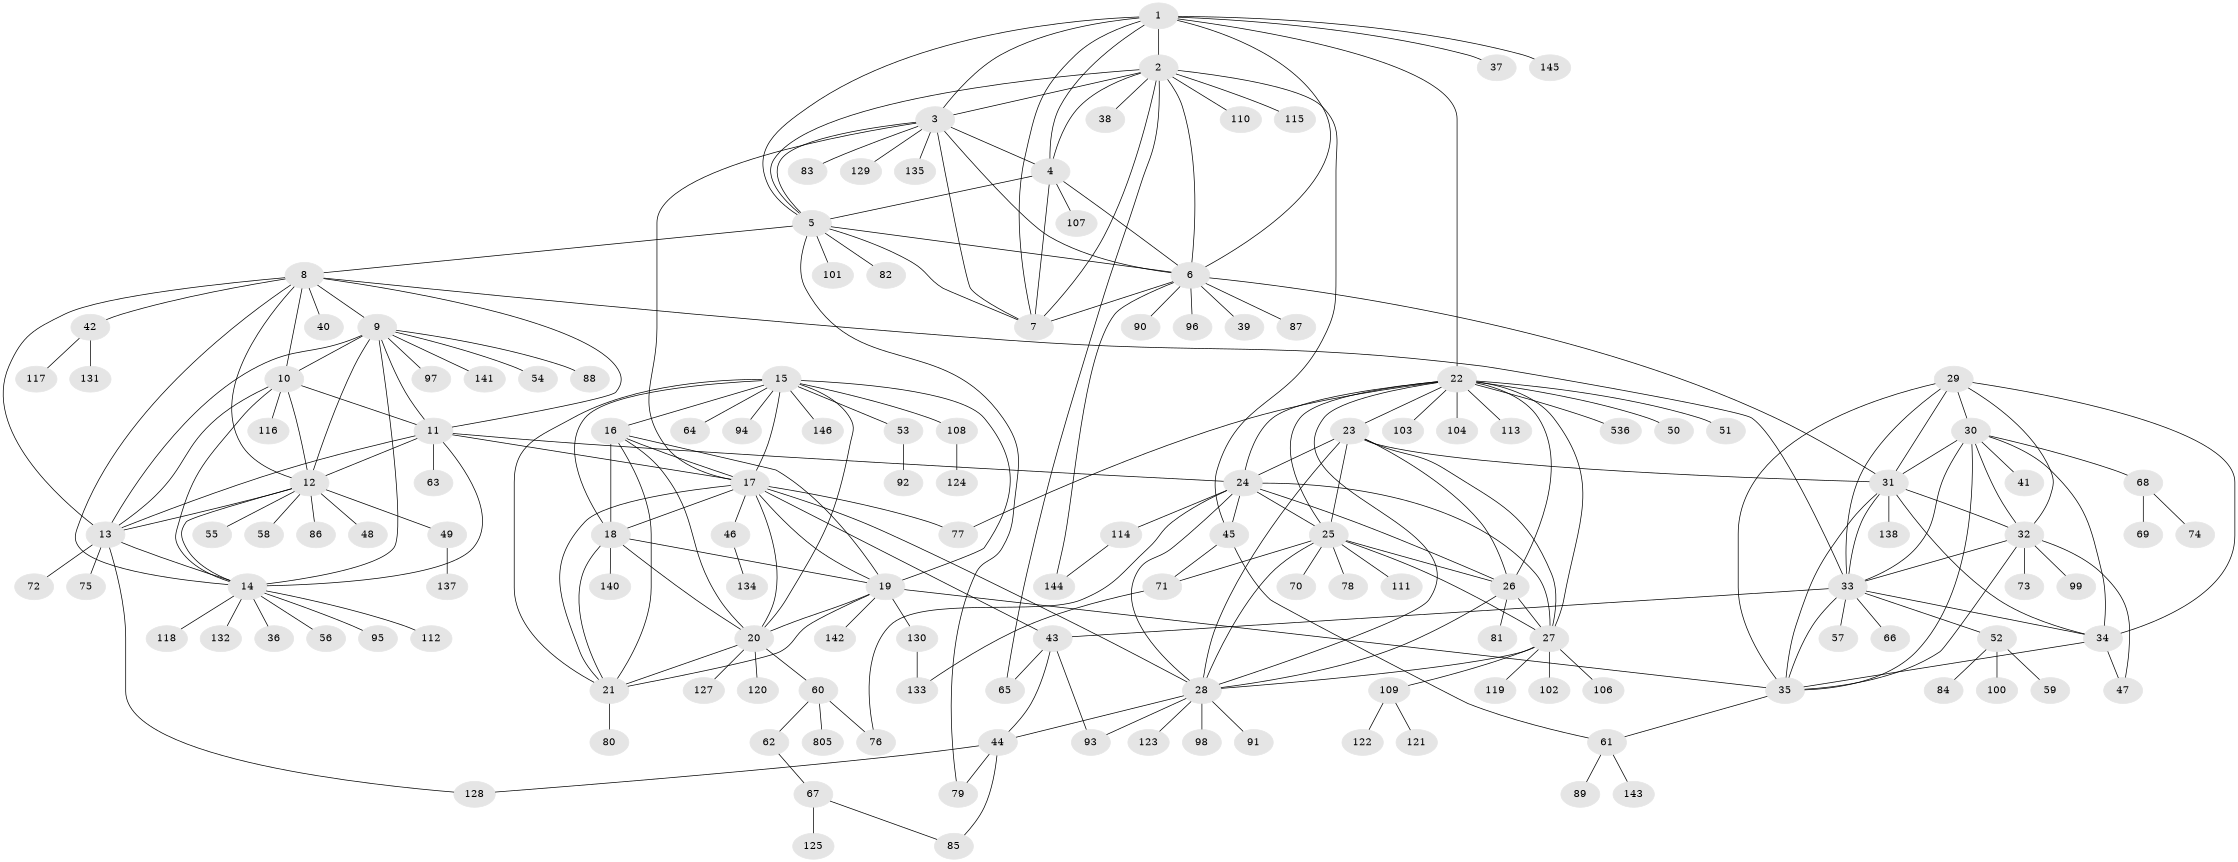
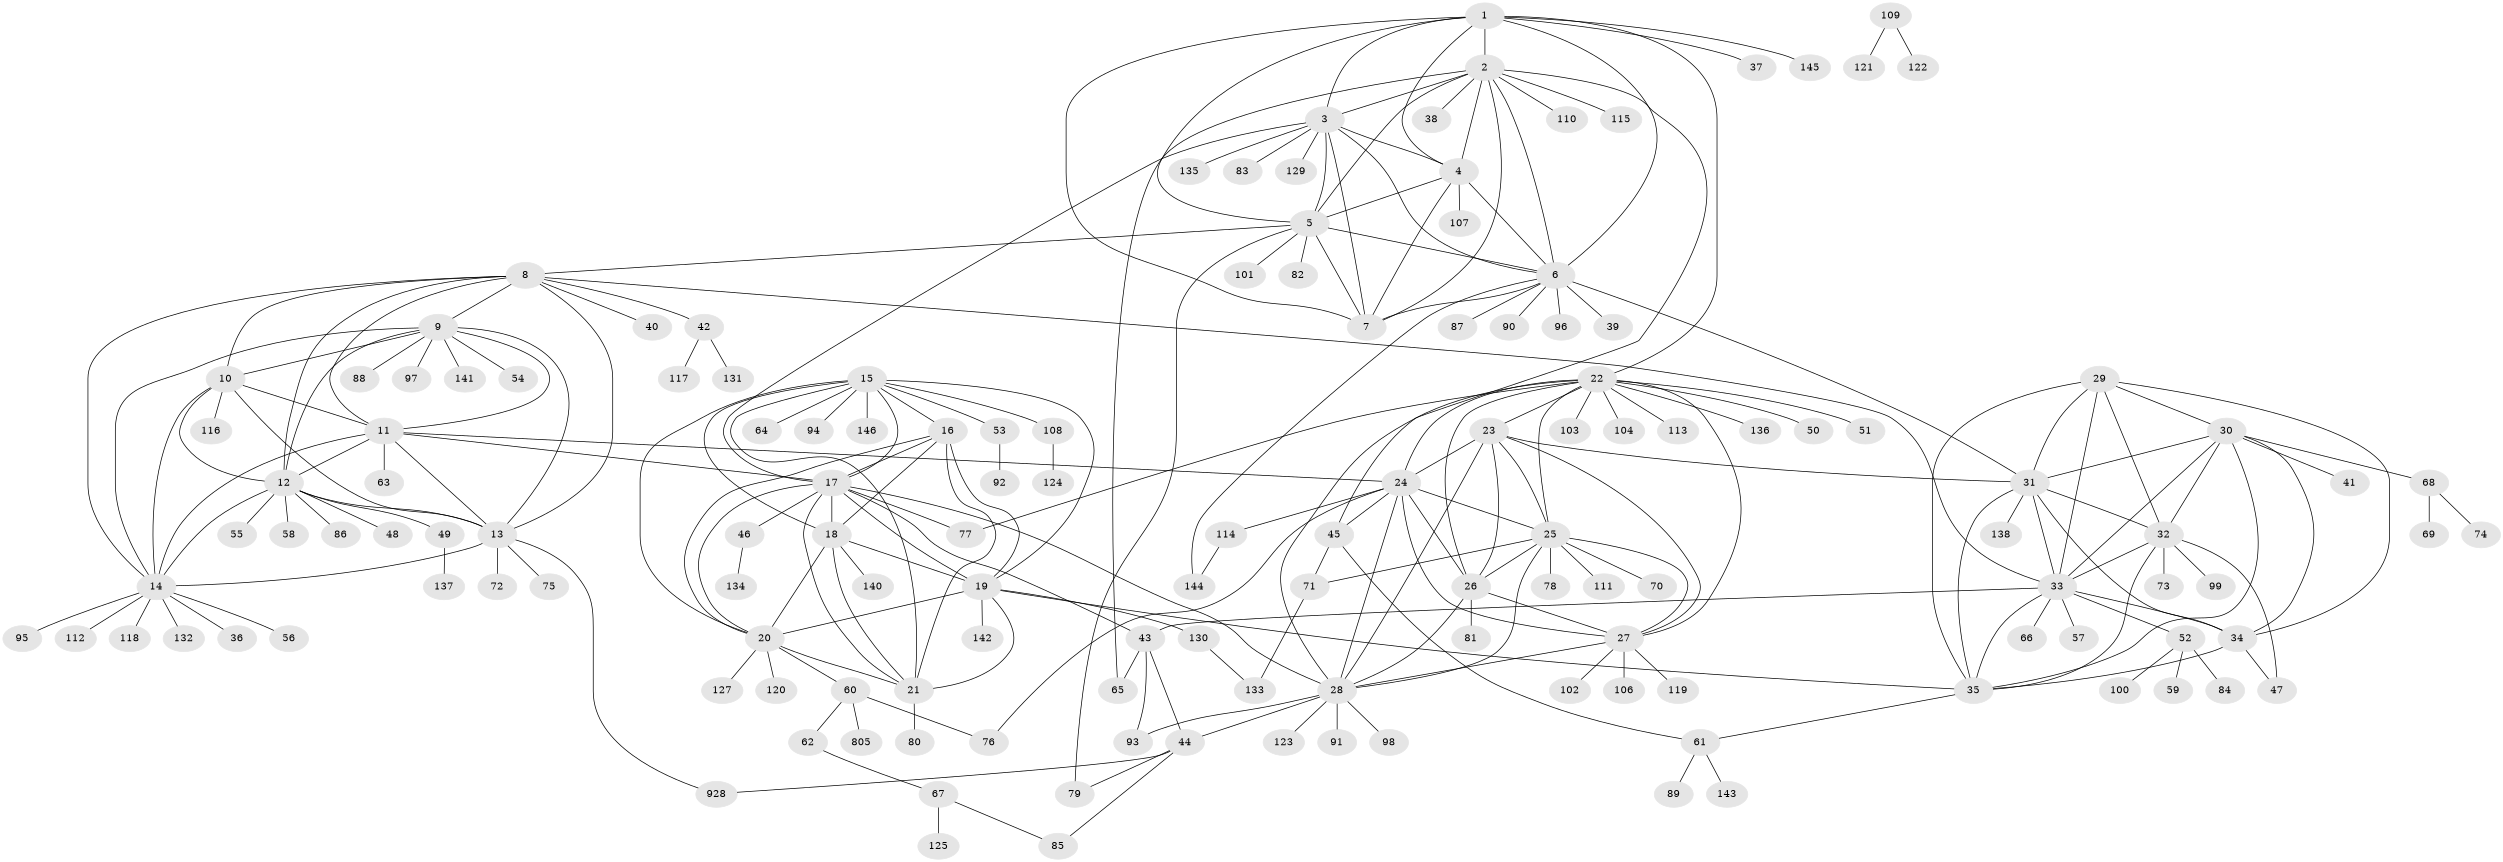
(1621, 431) -> (1760, 431)
(1472, 669) -> none
(475, 794) -> (717, 794)
